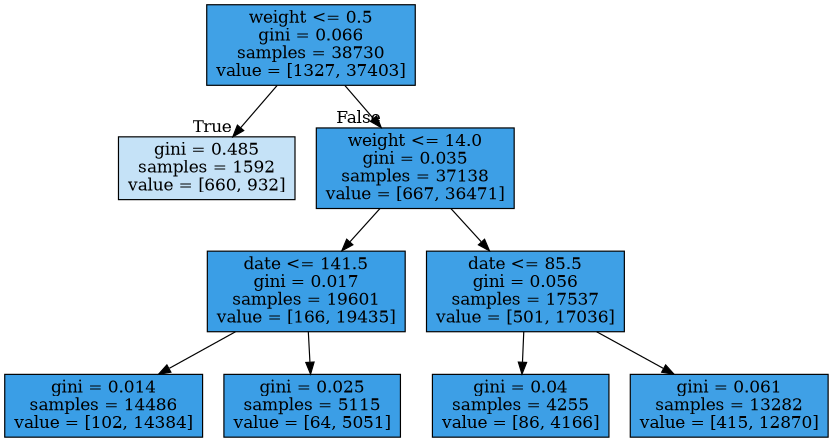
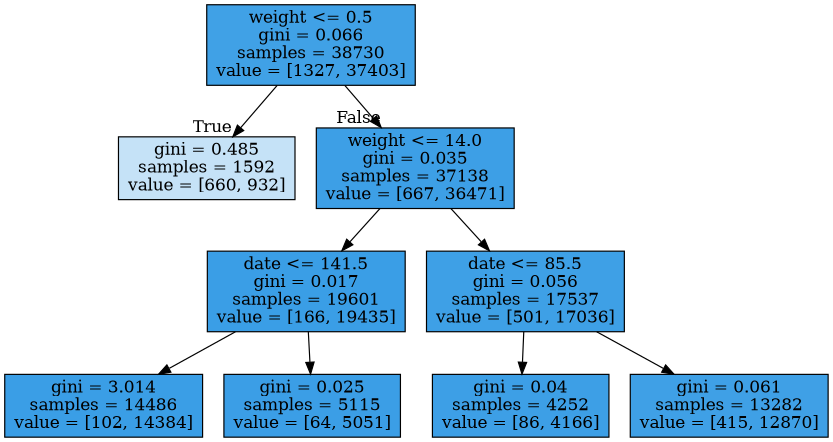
(104, 406) -> (104, 406)
(521, 406) -> (521, 406)
